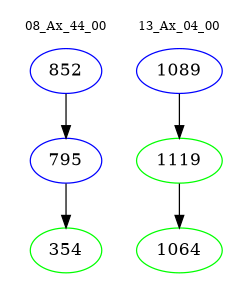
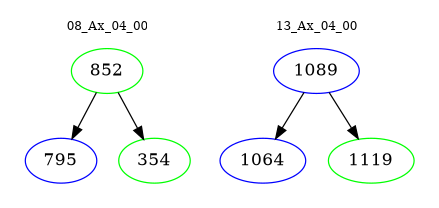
(66, 27) -> (108, 27)
(66, 71) -> (107, 71)
(66, 199) -> (128, 110)
(179, 199) -> (293, 110)
(179, 250) -> (263, 161)
